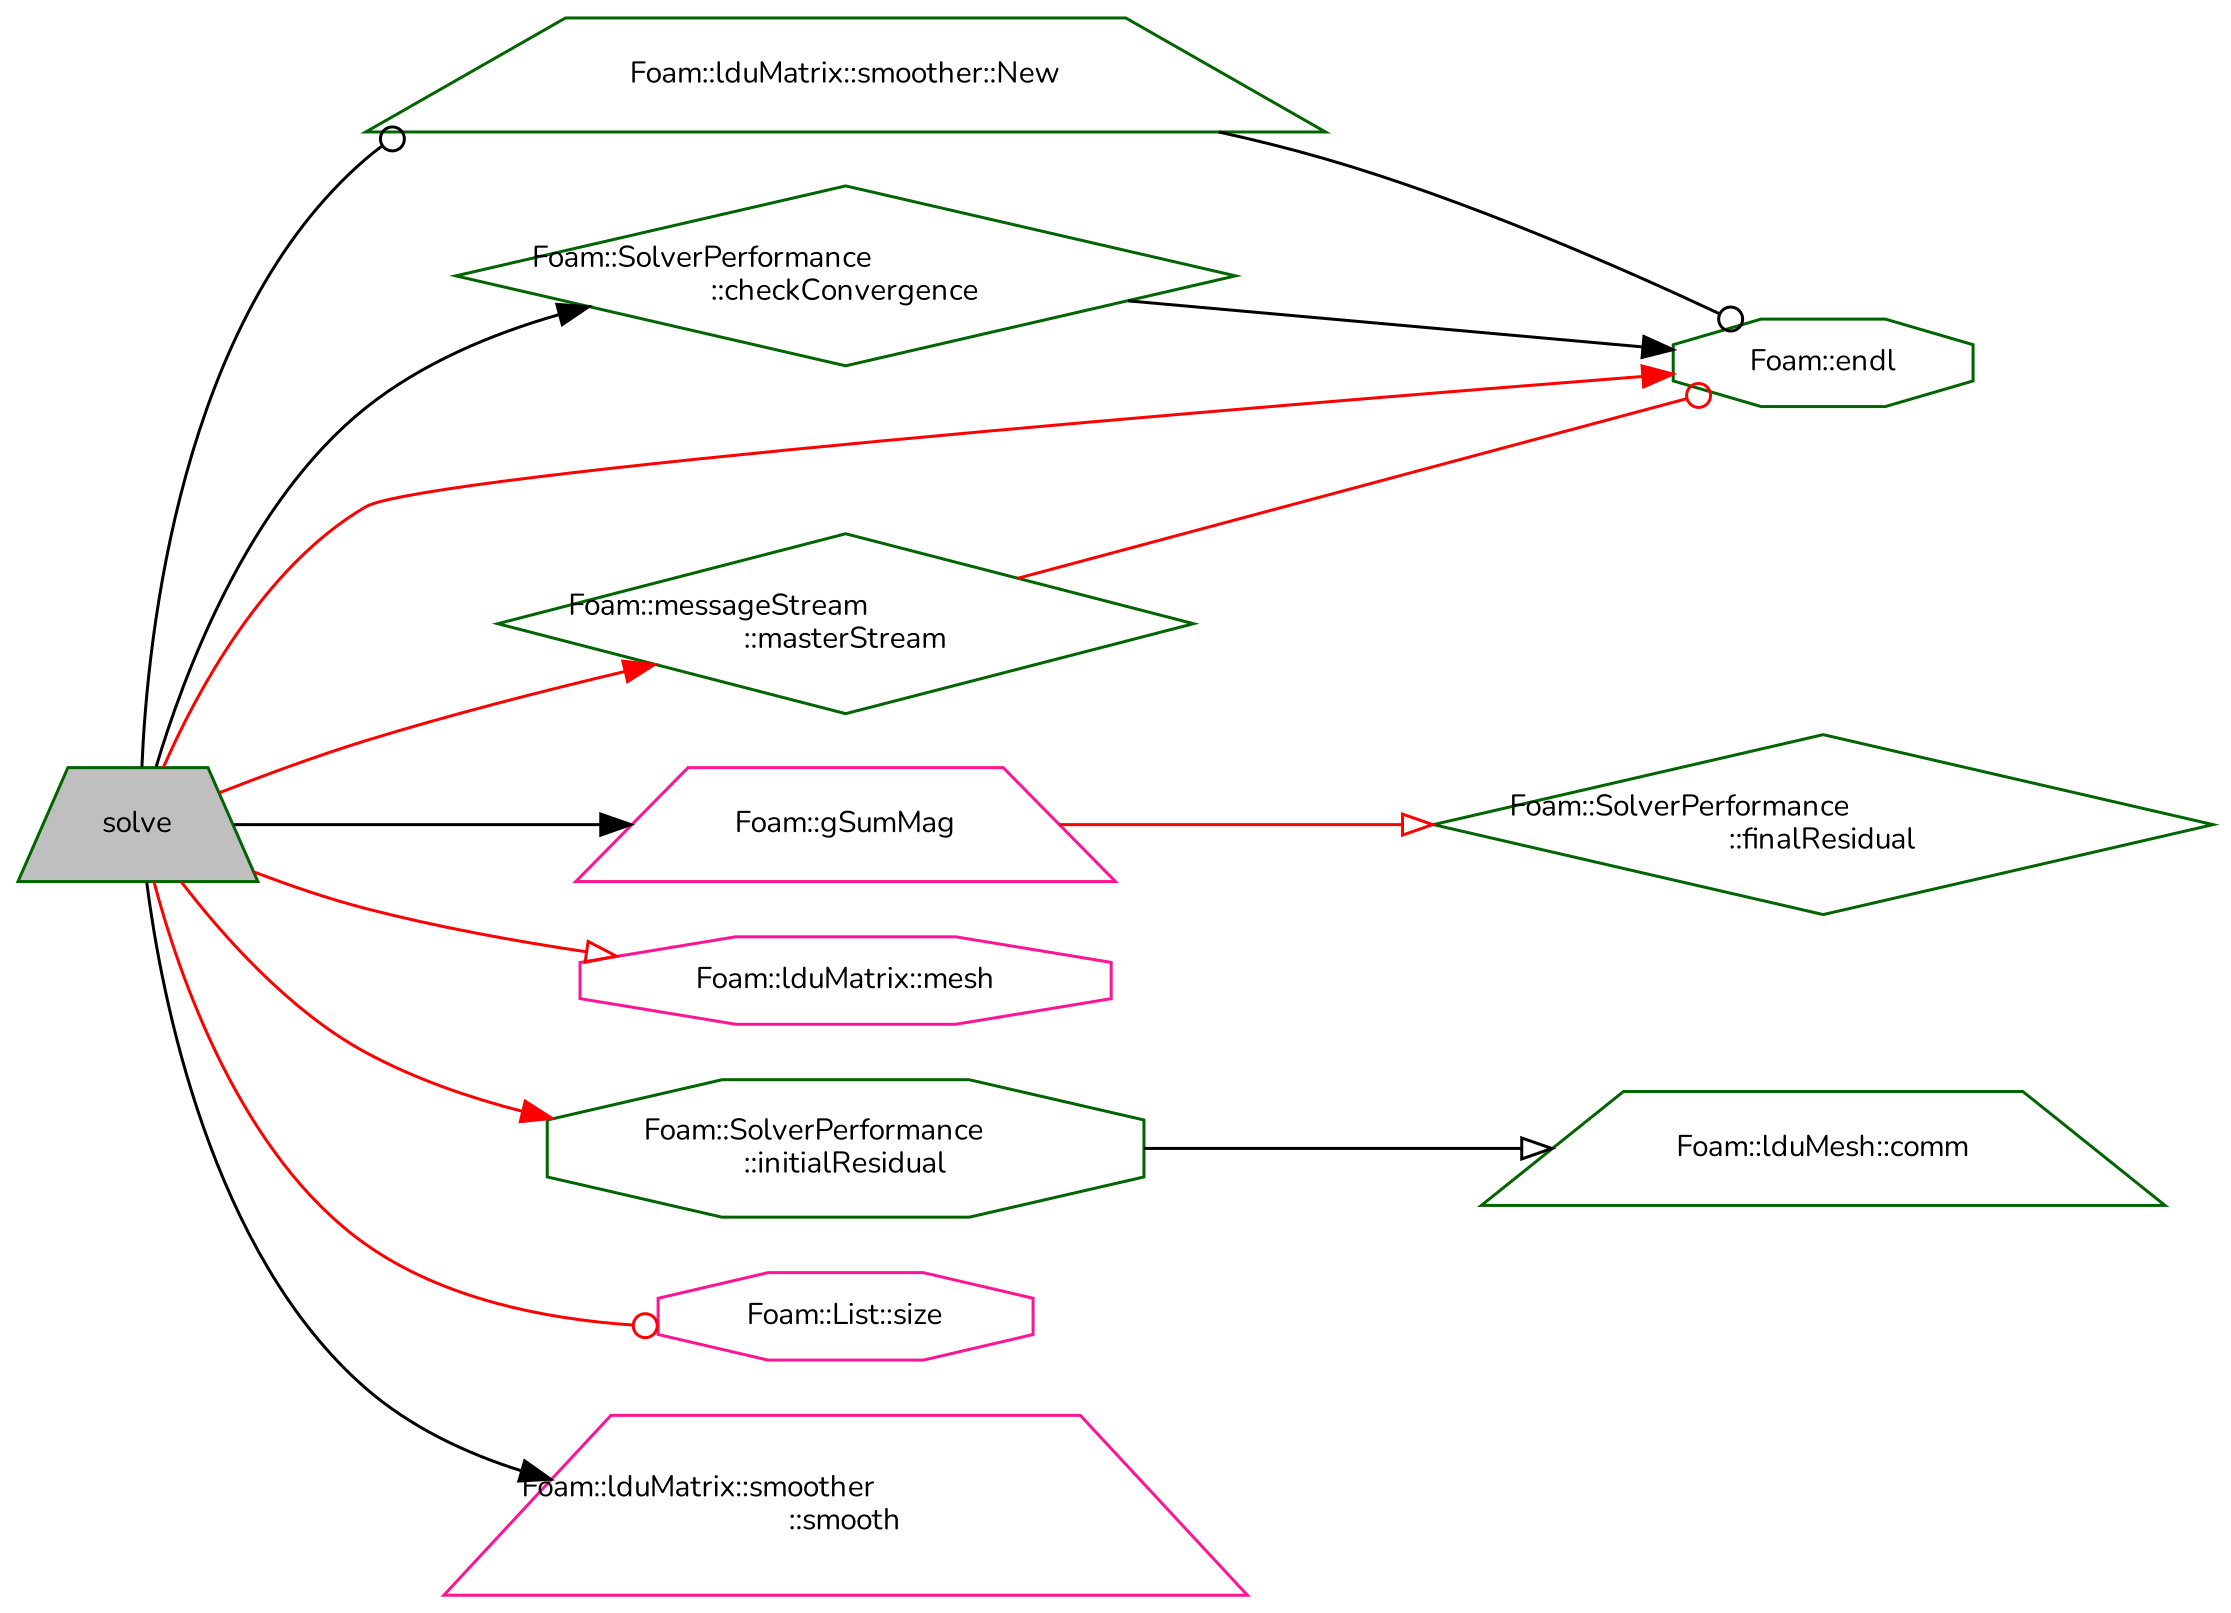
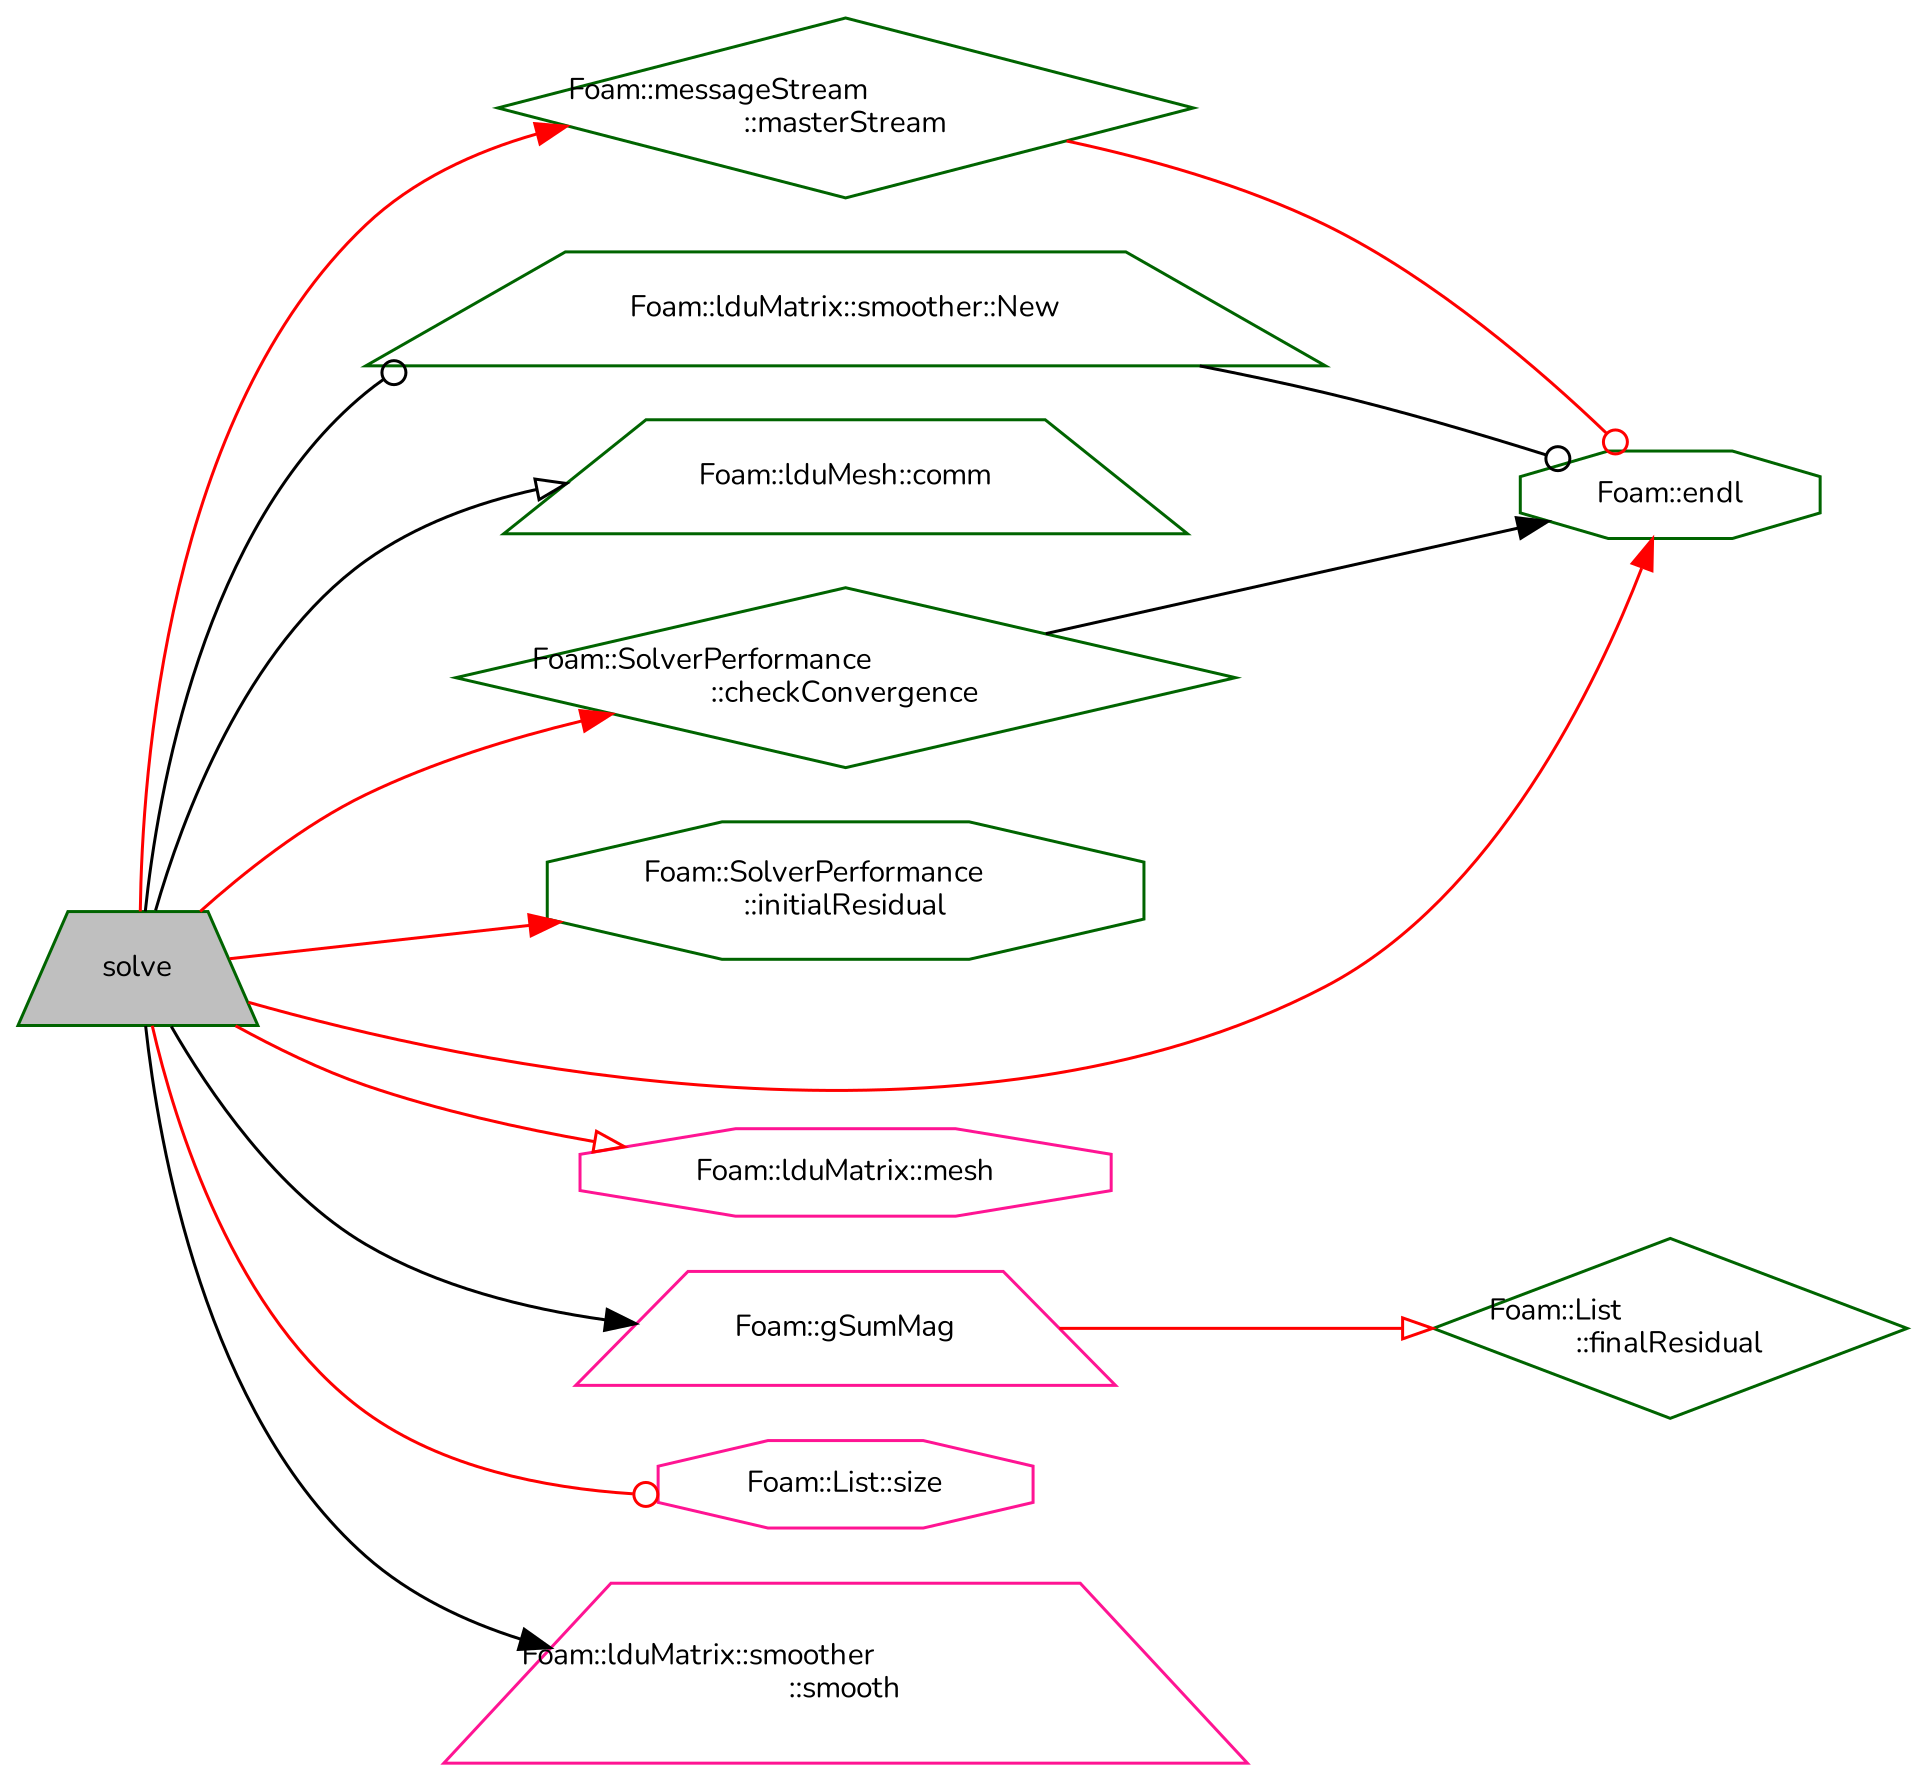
(295, 482) -> (377, 789)
(1823, 825) -> (1670, 1328)
(1333, 1148) -> (285, 641)
